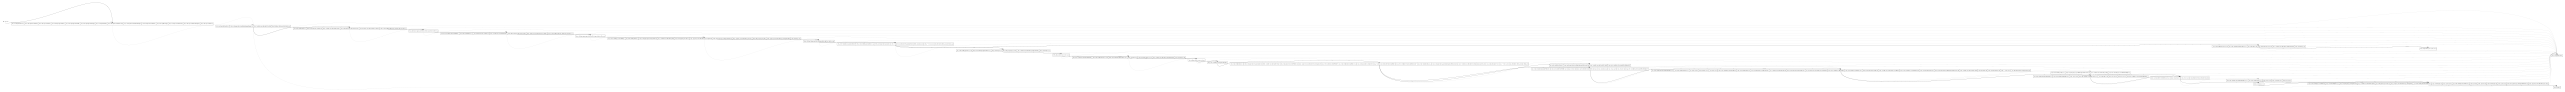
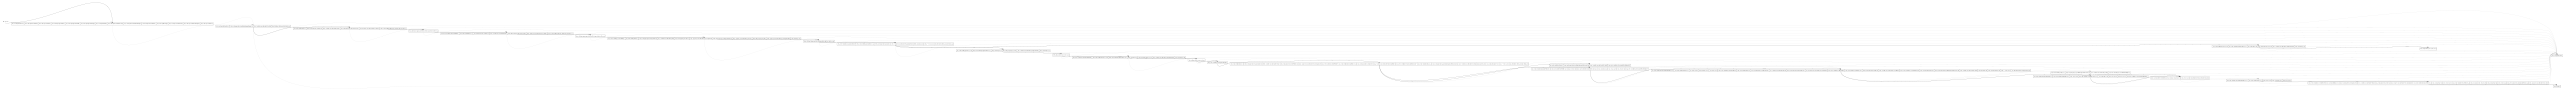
(2259, 84) -> none
